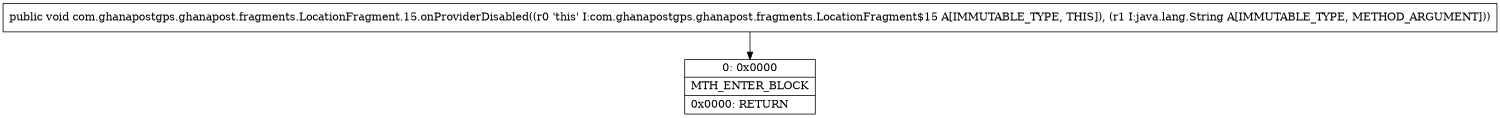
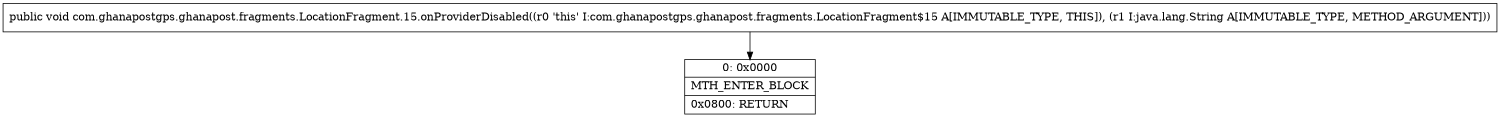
(745, 104) -> (745, 104)
